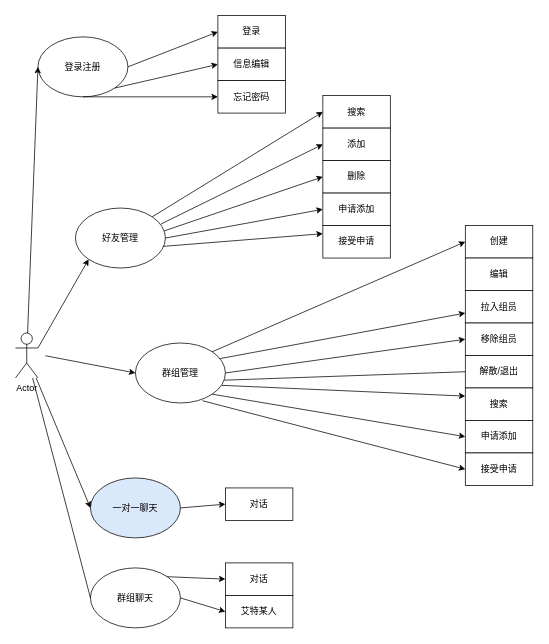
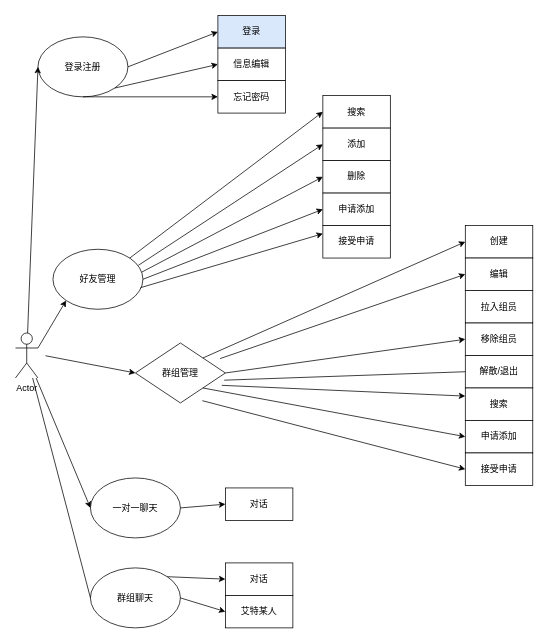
(252, 32) -> (252, 32)
(120, 238) -> (98, 279)
(340, 336) -> (340, 317)
(180, 373) -> (180, 373)
(135, 508) -> (135, 508)
